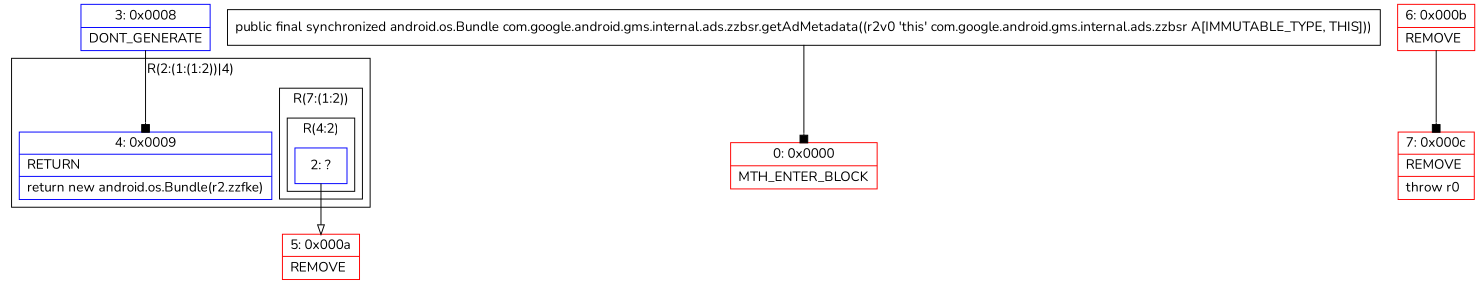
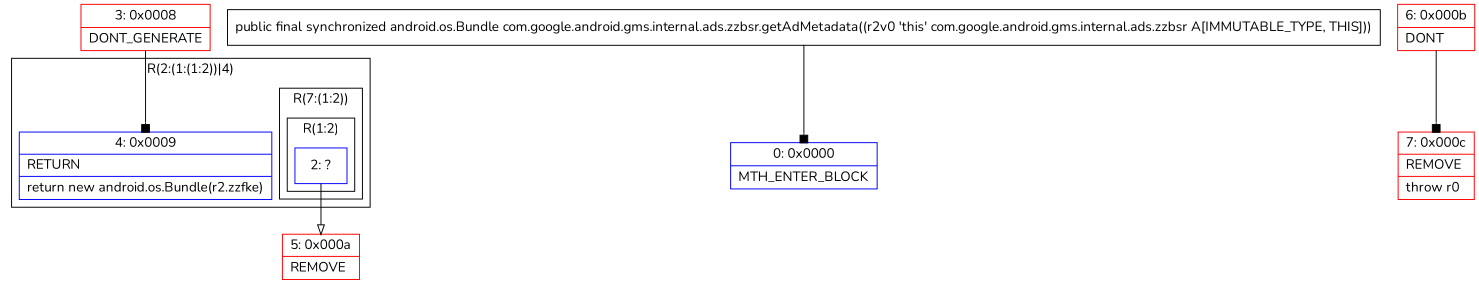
(146, 27) -> (146, 27)
(1433, 39) -> (1425, 39)
(321, 129) -> (321, 129)
(804, 166) -> (804, 166)
